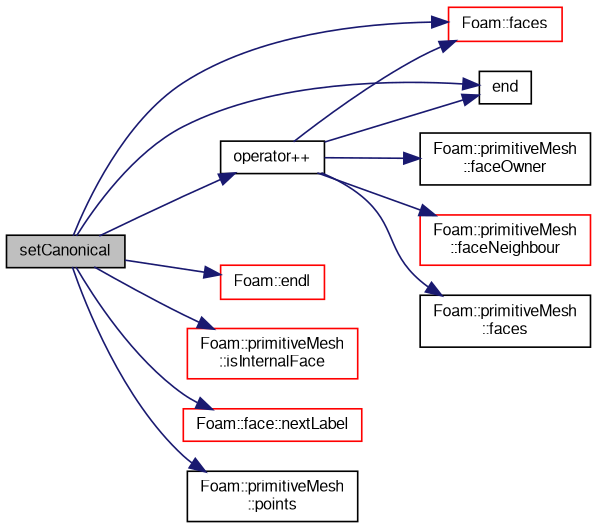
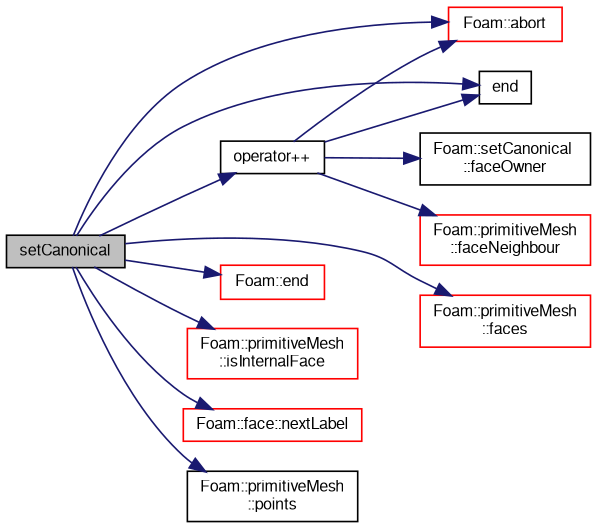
(505, 24) -> (505, 24)
(505, 159) -> (505, 159)
(383, 222) -> (286, 240)
(273, 282) -> (273, 282)
(505, 321) -> (505, 321)
